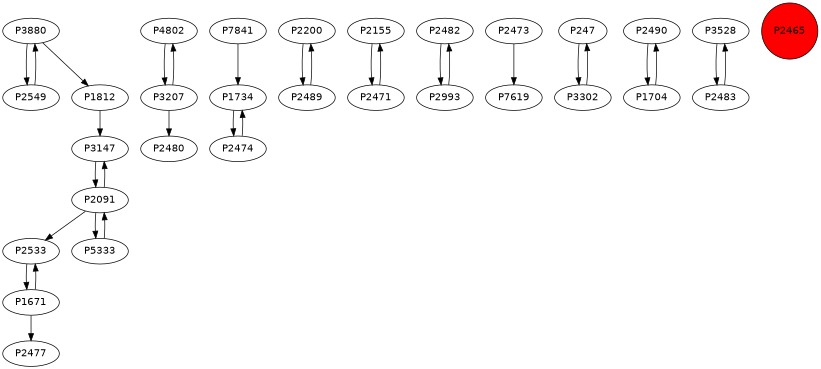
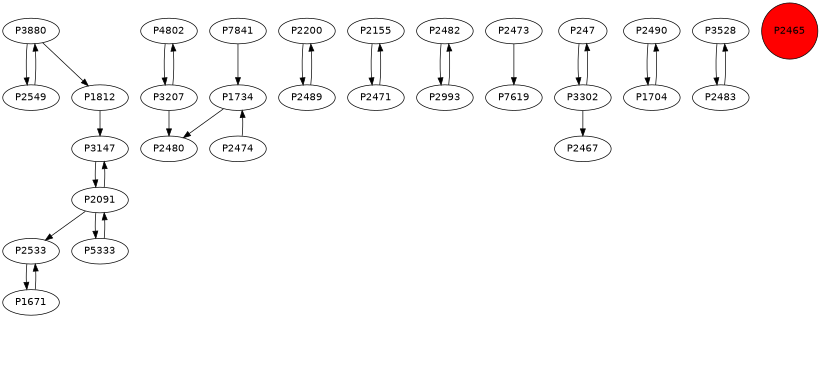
(233, 120) -> (206, 121)
none -> (583, 149)
(31, 354) -> none
